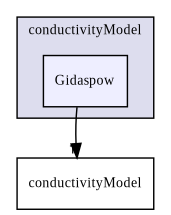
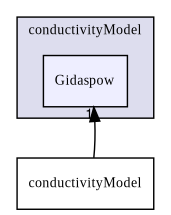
(76, 127) -> (95, 140)
